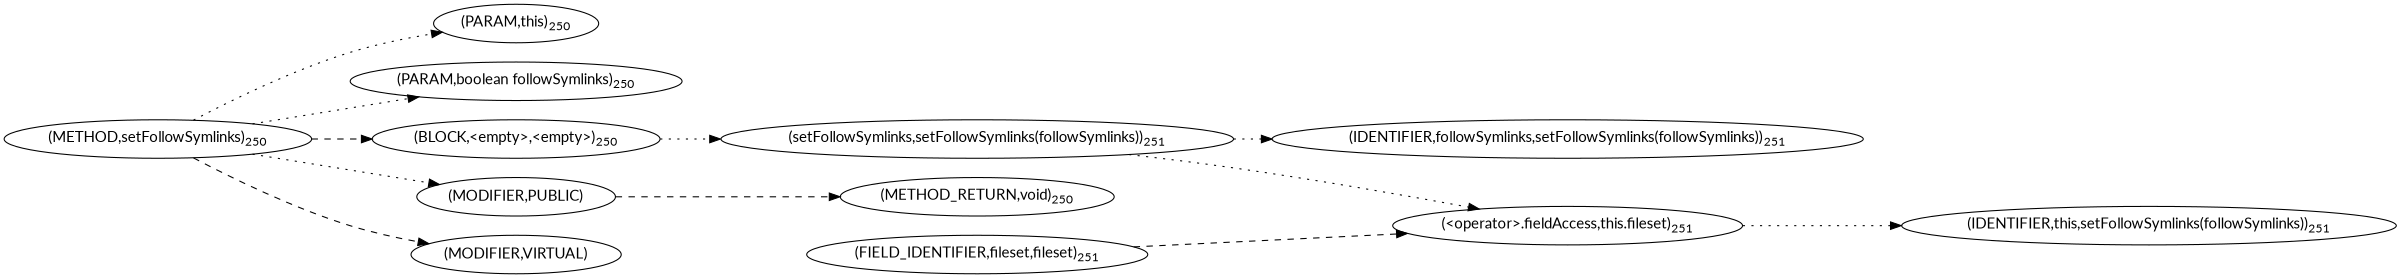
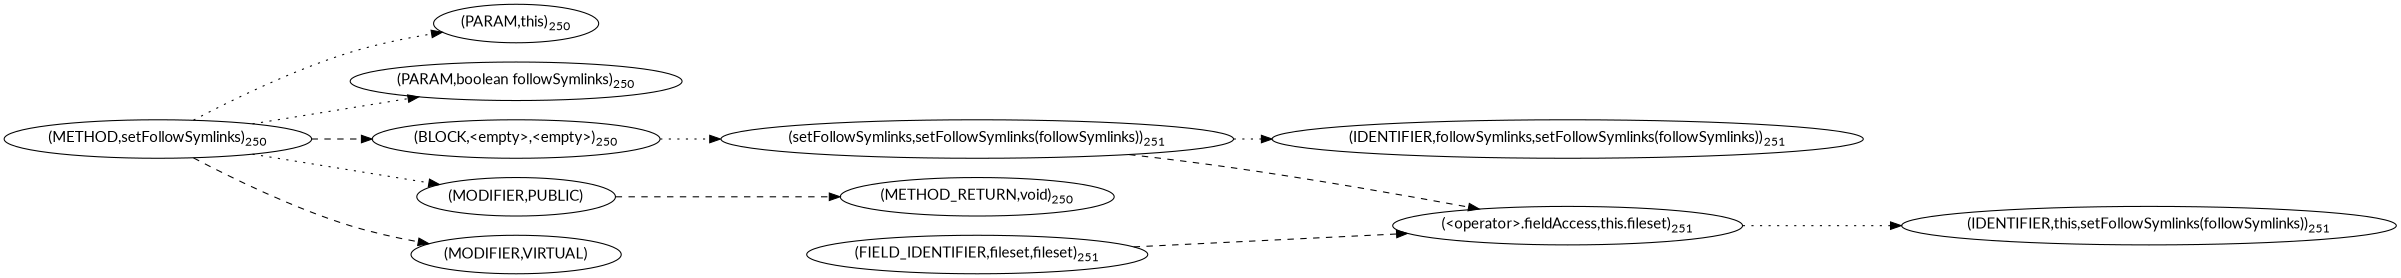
(1299, 178) -> (1299, 178)
